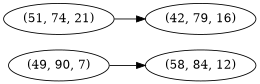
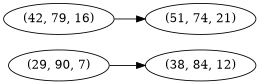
(125, 19) -> (125, 19)
(59, 65) -> (59, 65)
(201, 65) -> (201, 65)
